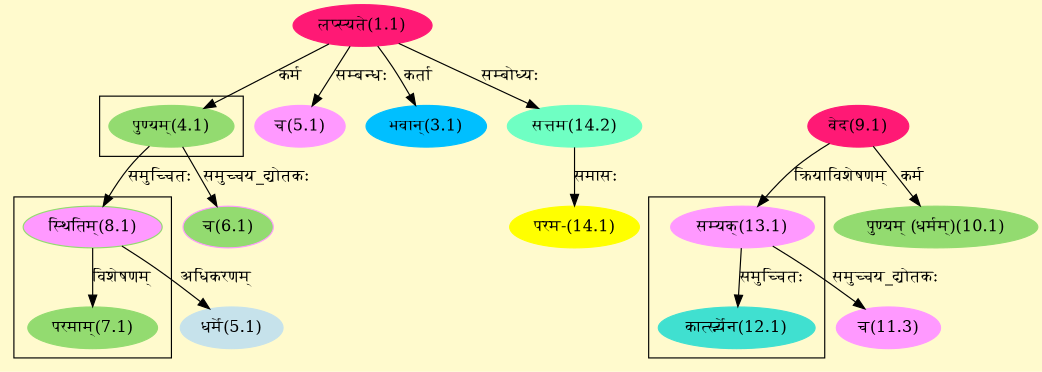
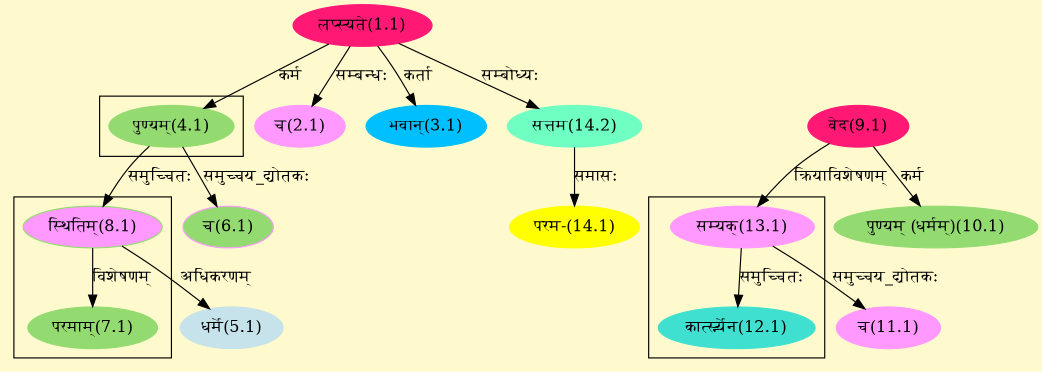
(300, 126) -> (300, 126)
(888, 328) -> (888, 328)
